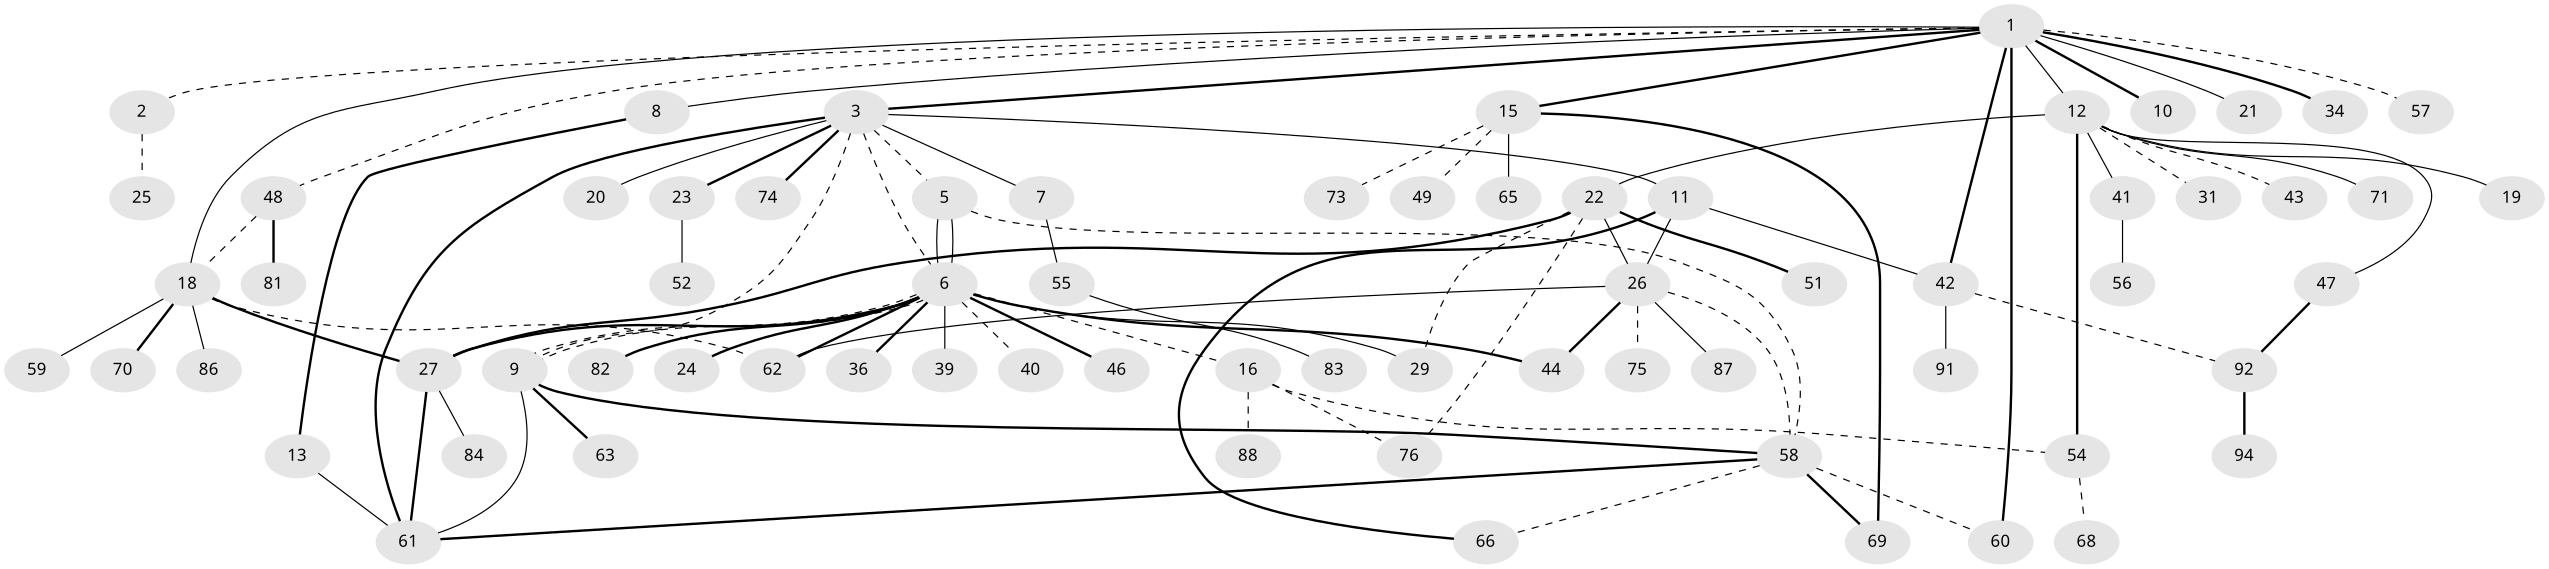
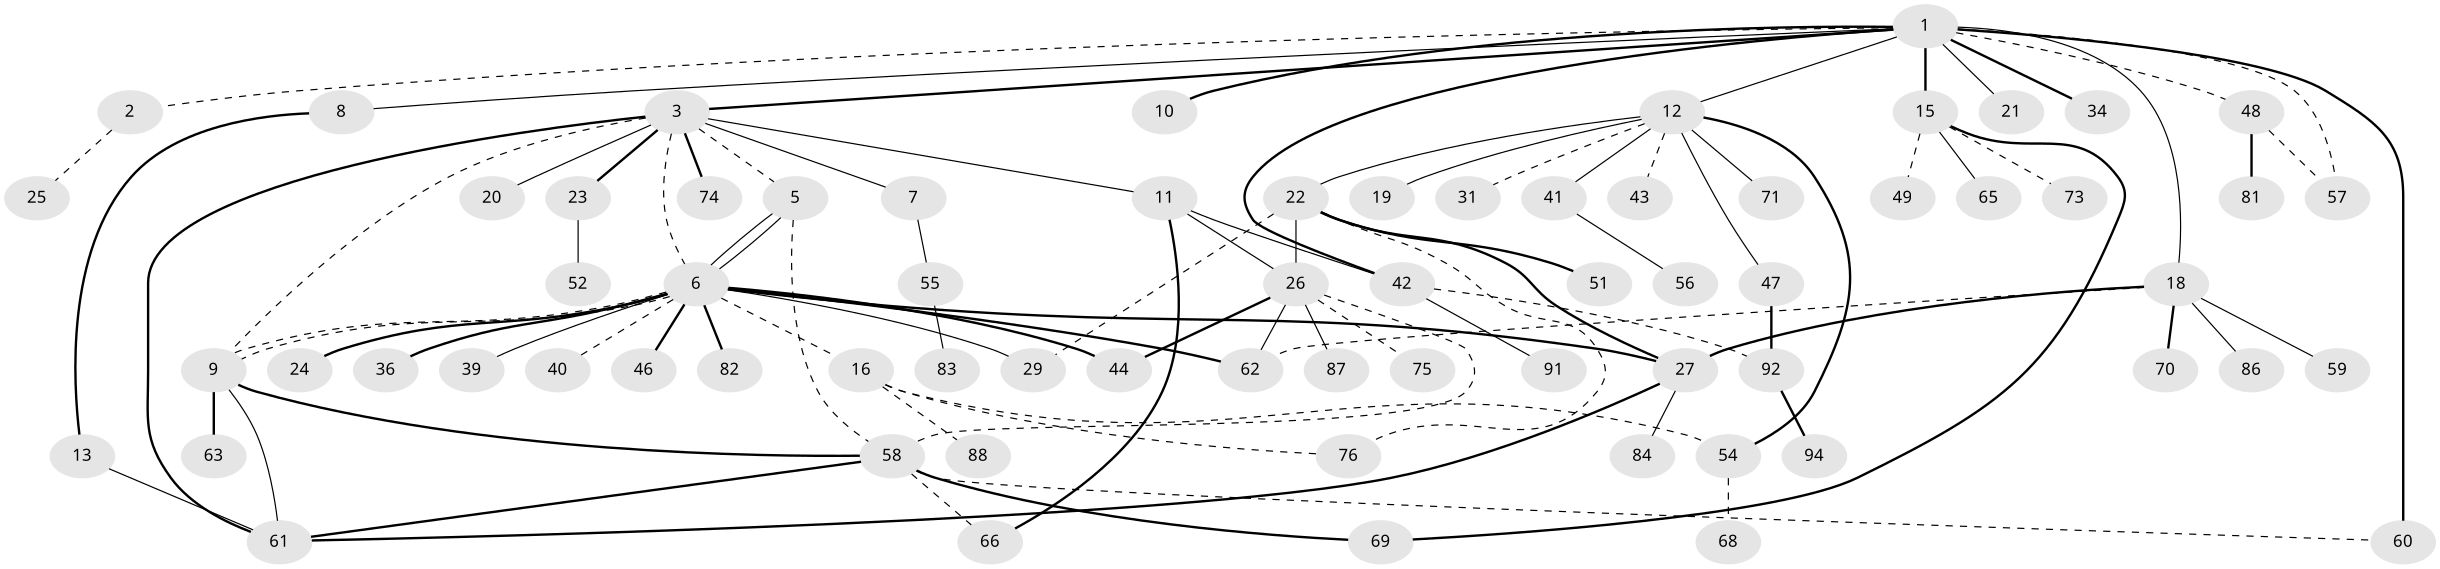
(231, 241) -> (2294, 155)
